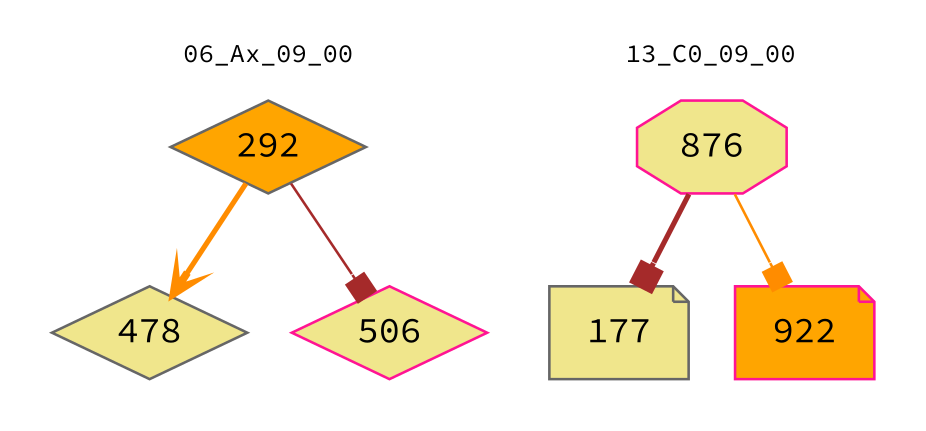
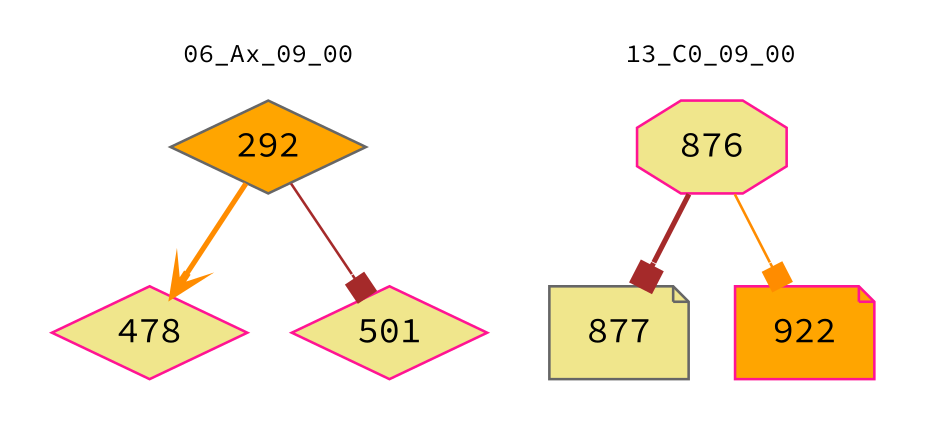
(150, 333) -> (150, 333)
(389, 333) -> (389, 333)
(619, 333) -> (619, 333)
